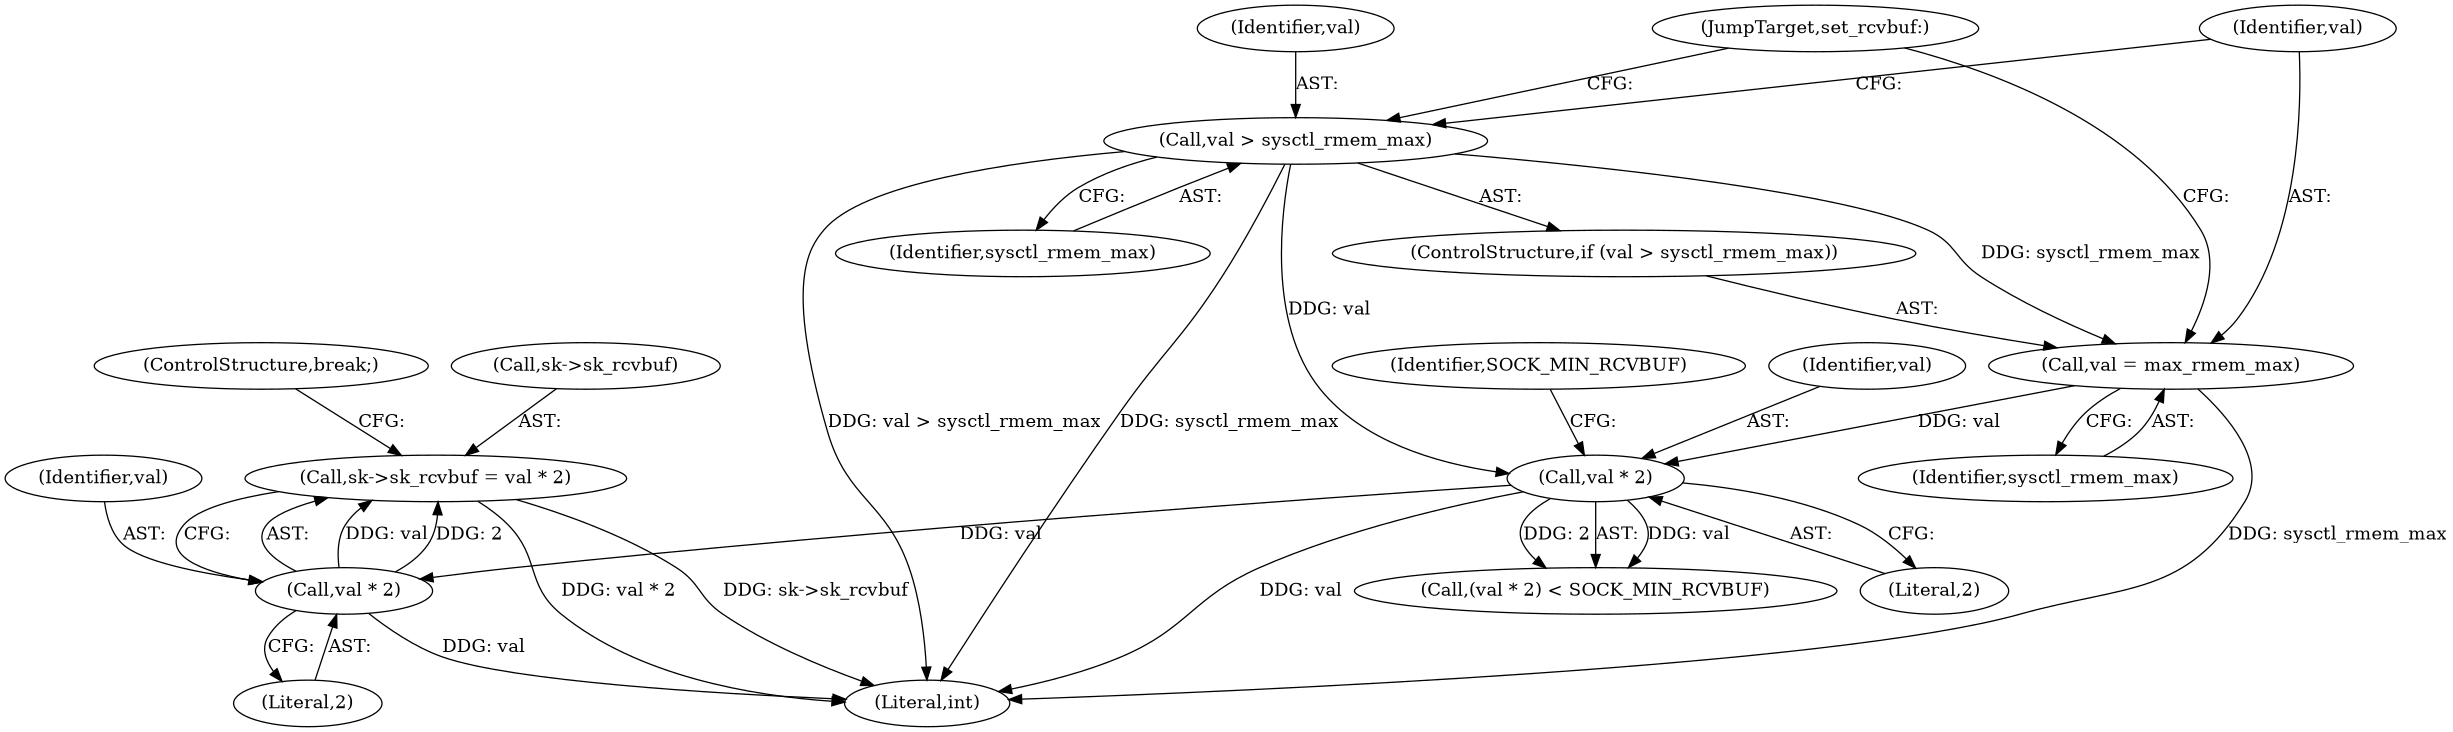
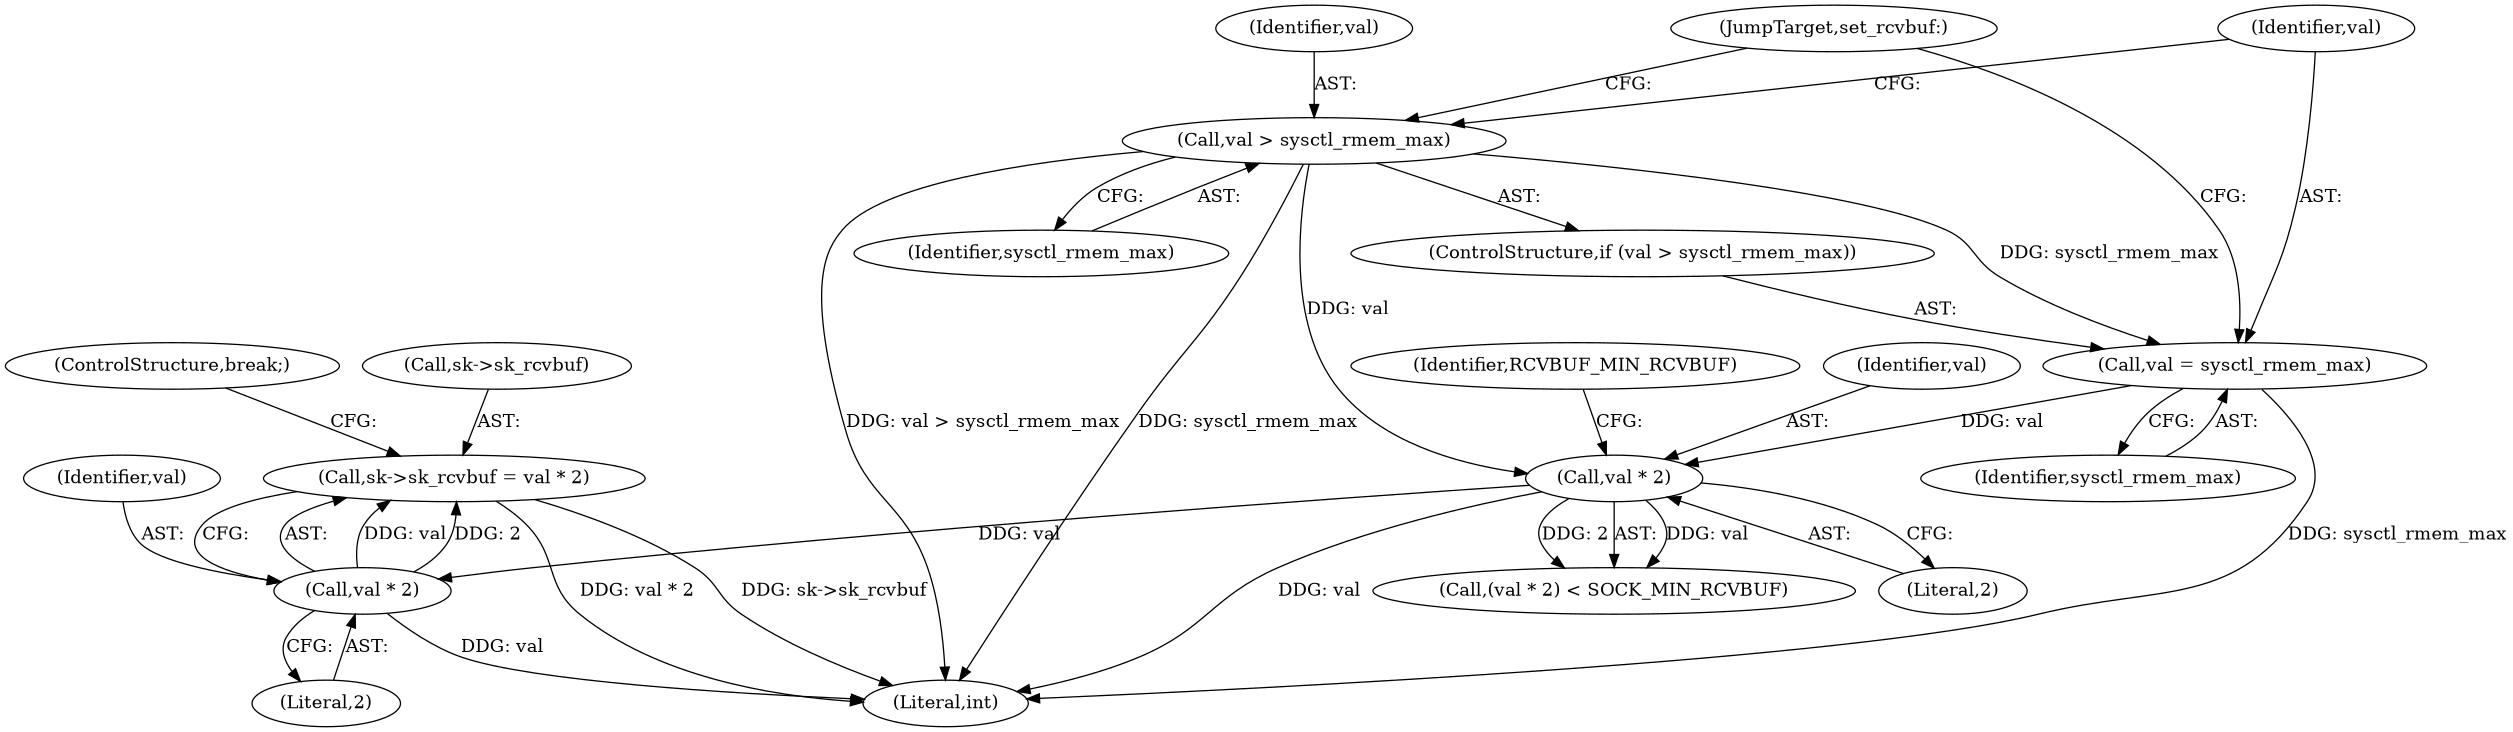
(1539, 366) -> (1575, 366)
(2171, 366) -> (2235, 366)
